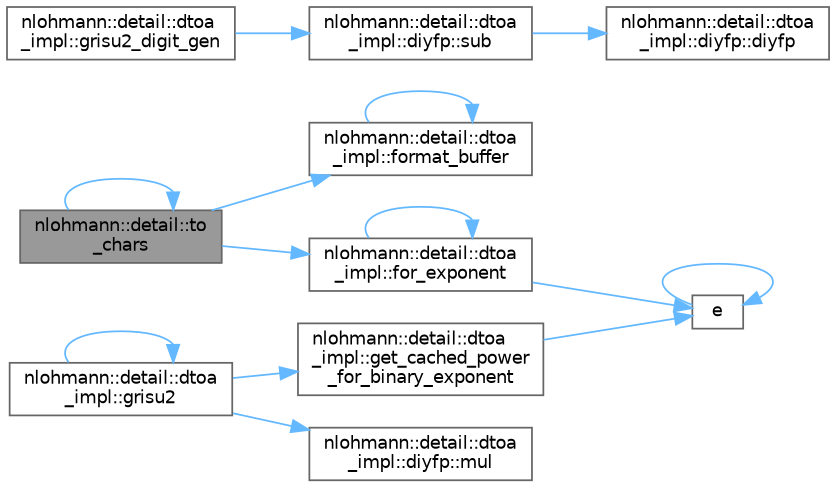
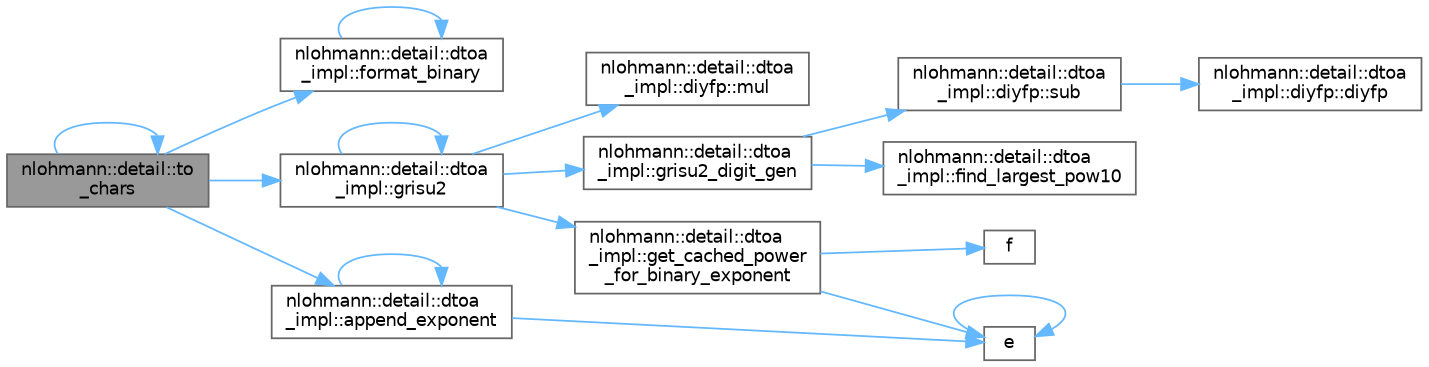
(421, 149) -> (392, 65)
none -> (1010, 168)
none -> (534, 172)
none -> (236, 181)
none -> (1010, 247)
(421, 265) -> (392, 312)
